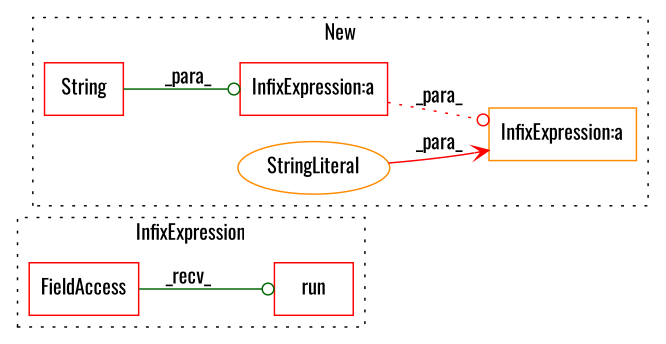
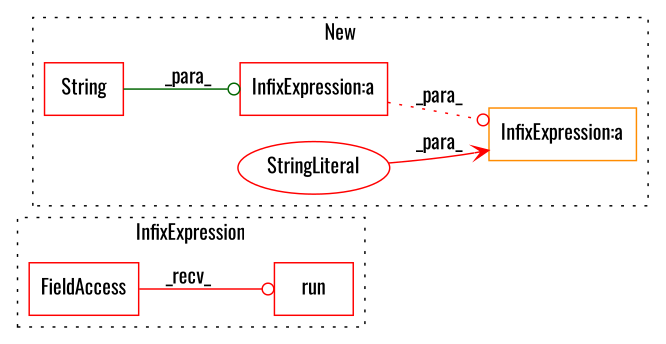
(314, 168) -> (314, 168)
(201, 289) -> (201, 289)
